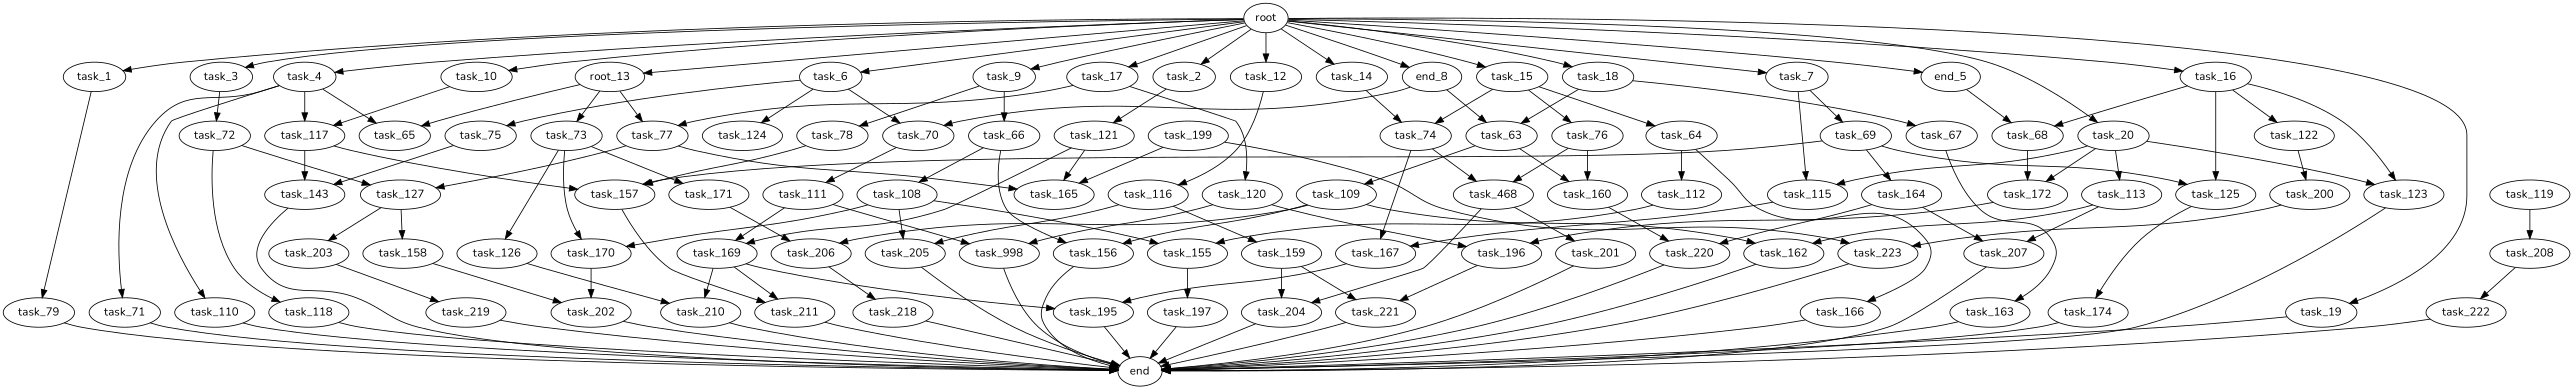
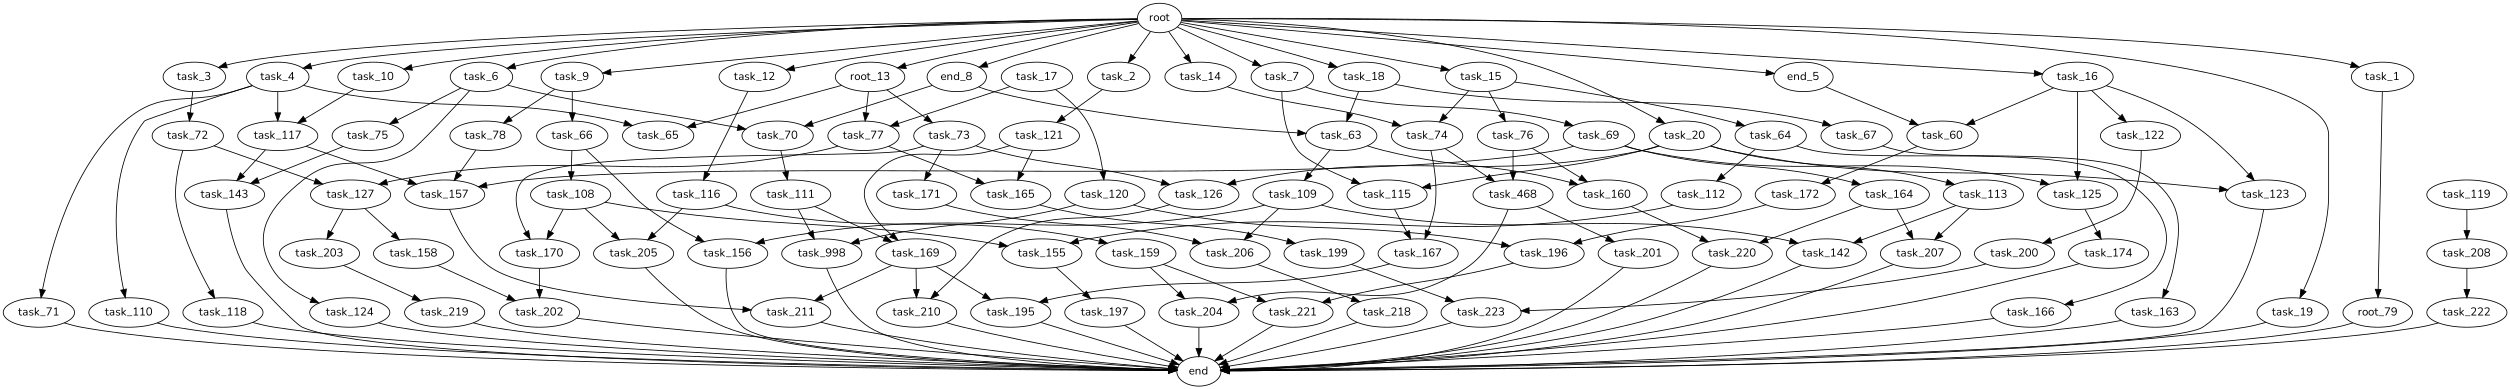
(1192, 45) -> none
(2028, 136) -> (1942, 136)
(2075, 162) -> (1522, 165)
(1125, 164) -> (1226, 230)
(1784, 254) -> (1826, 254)
(39, 312) -> (2378, 312)
none -> (634, 349)
